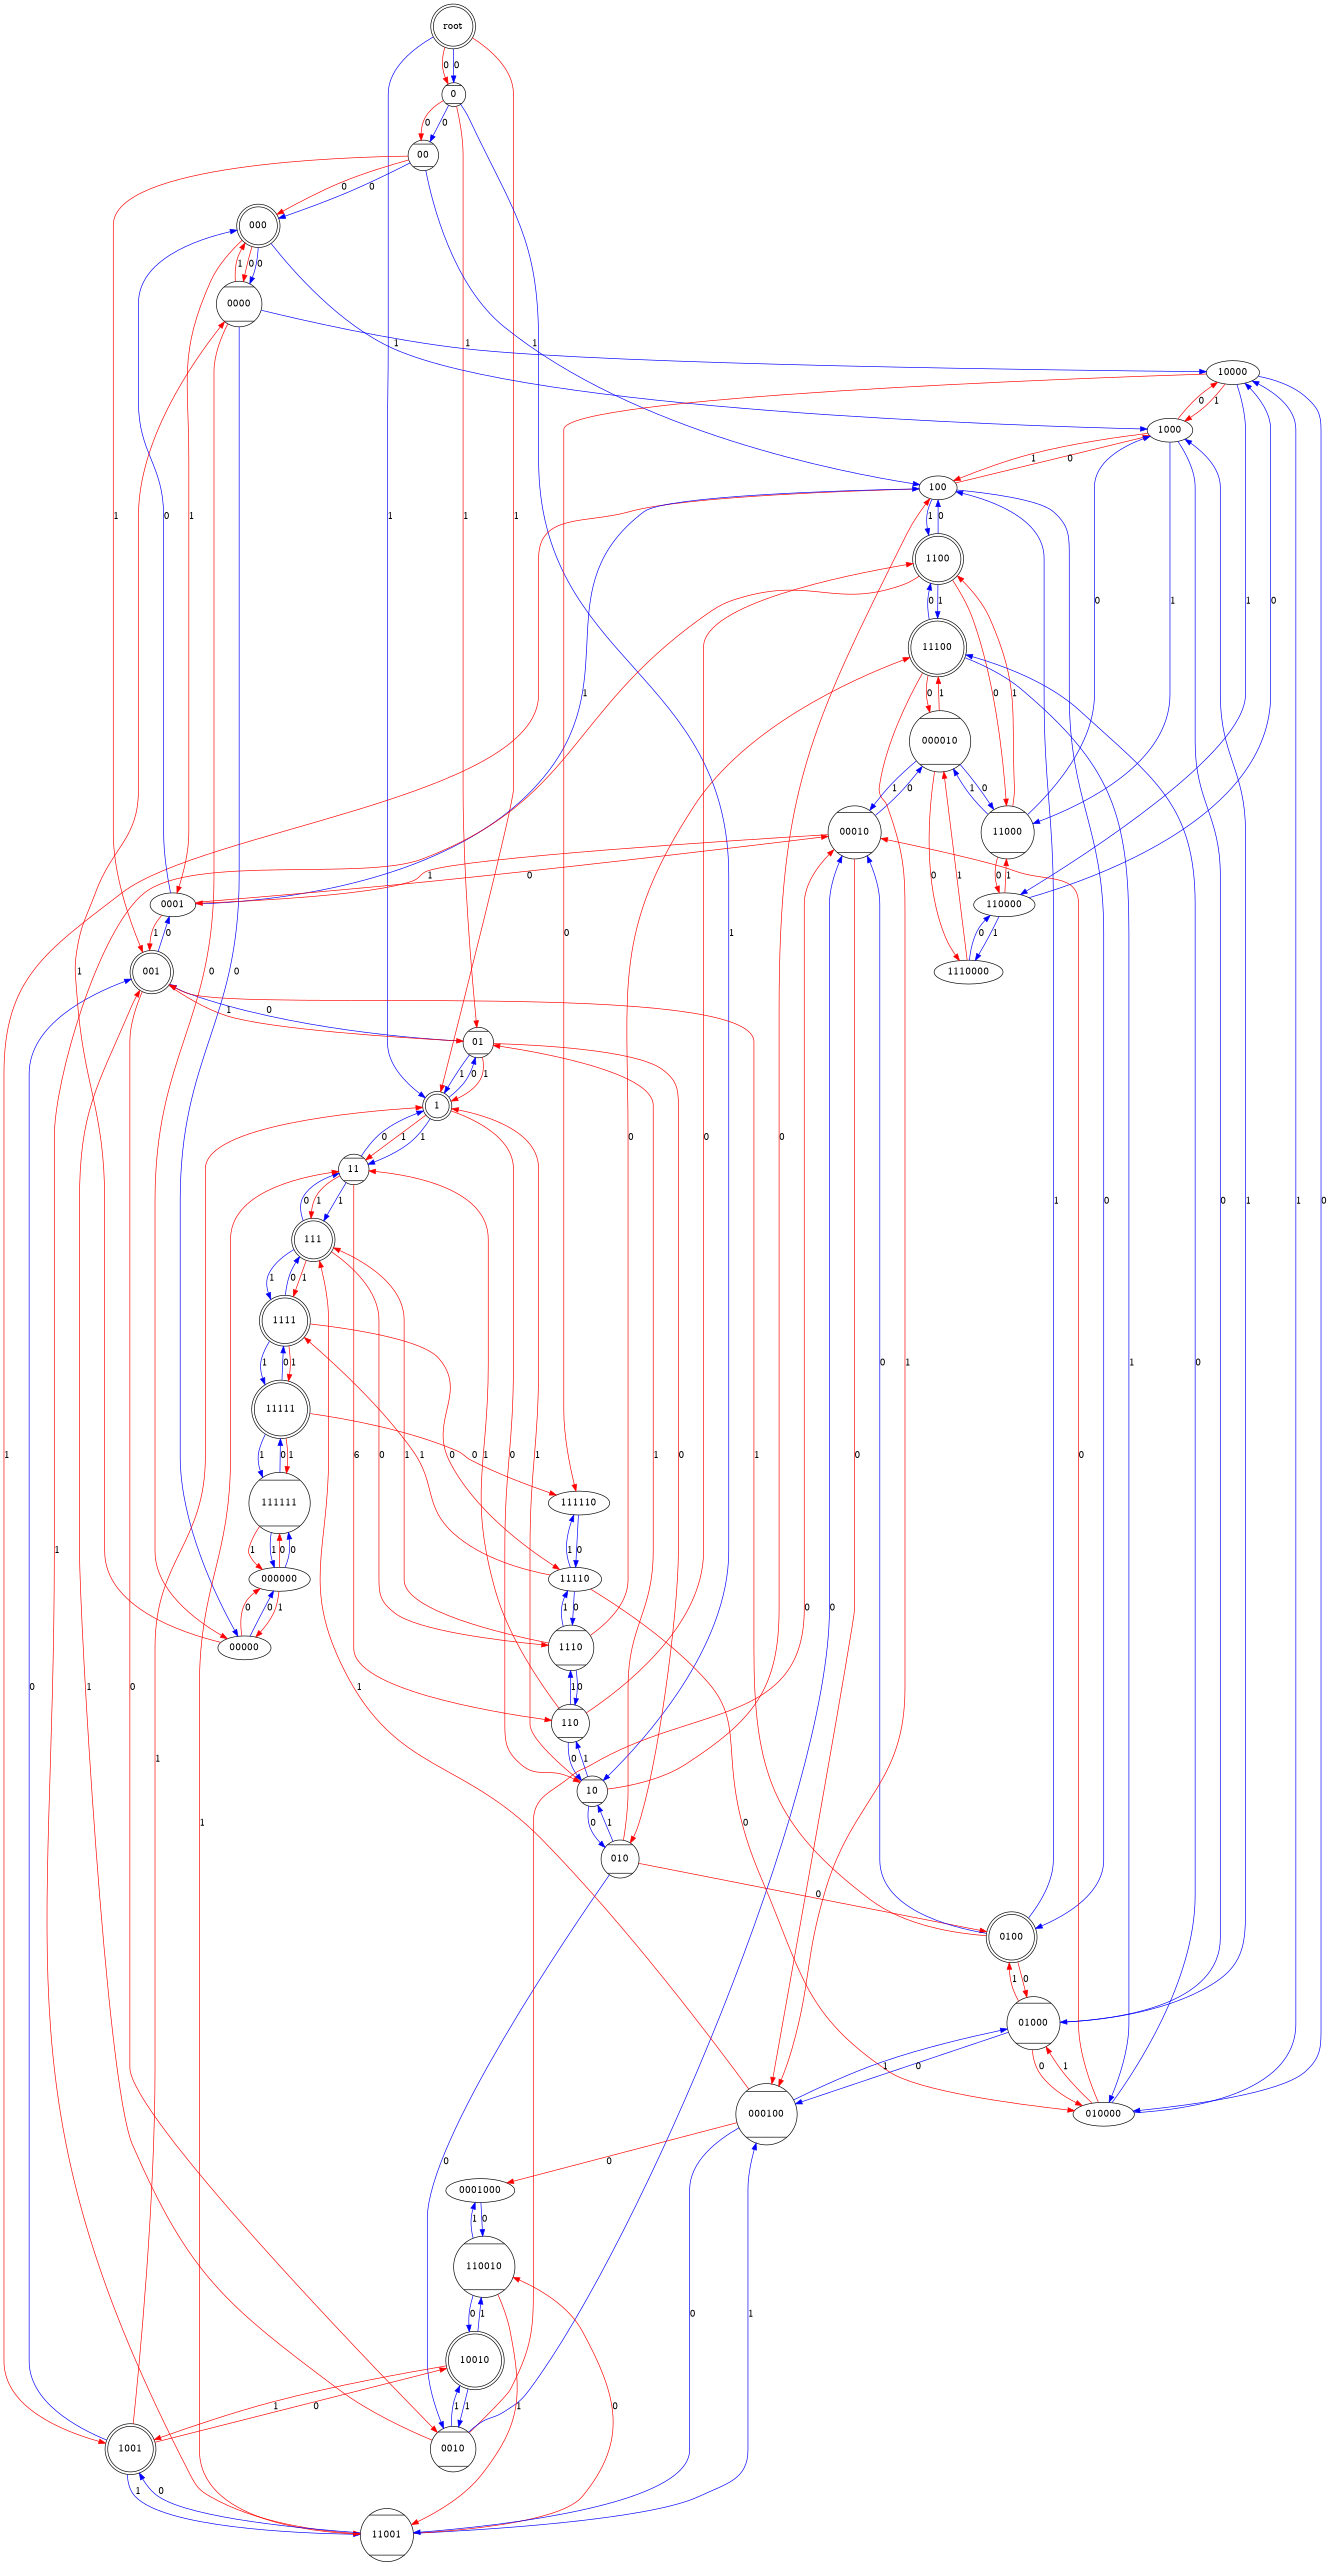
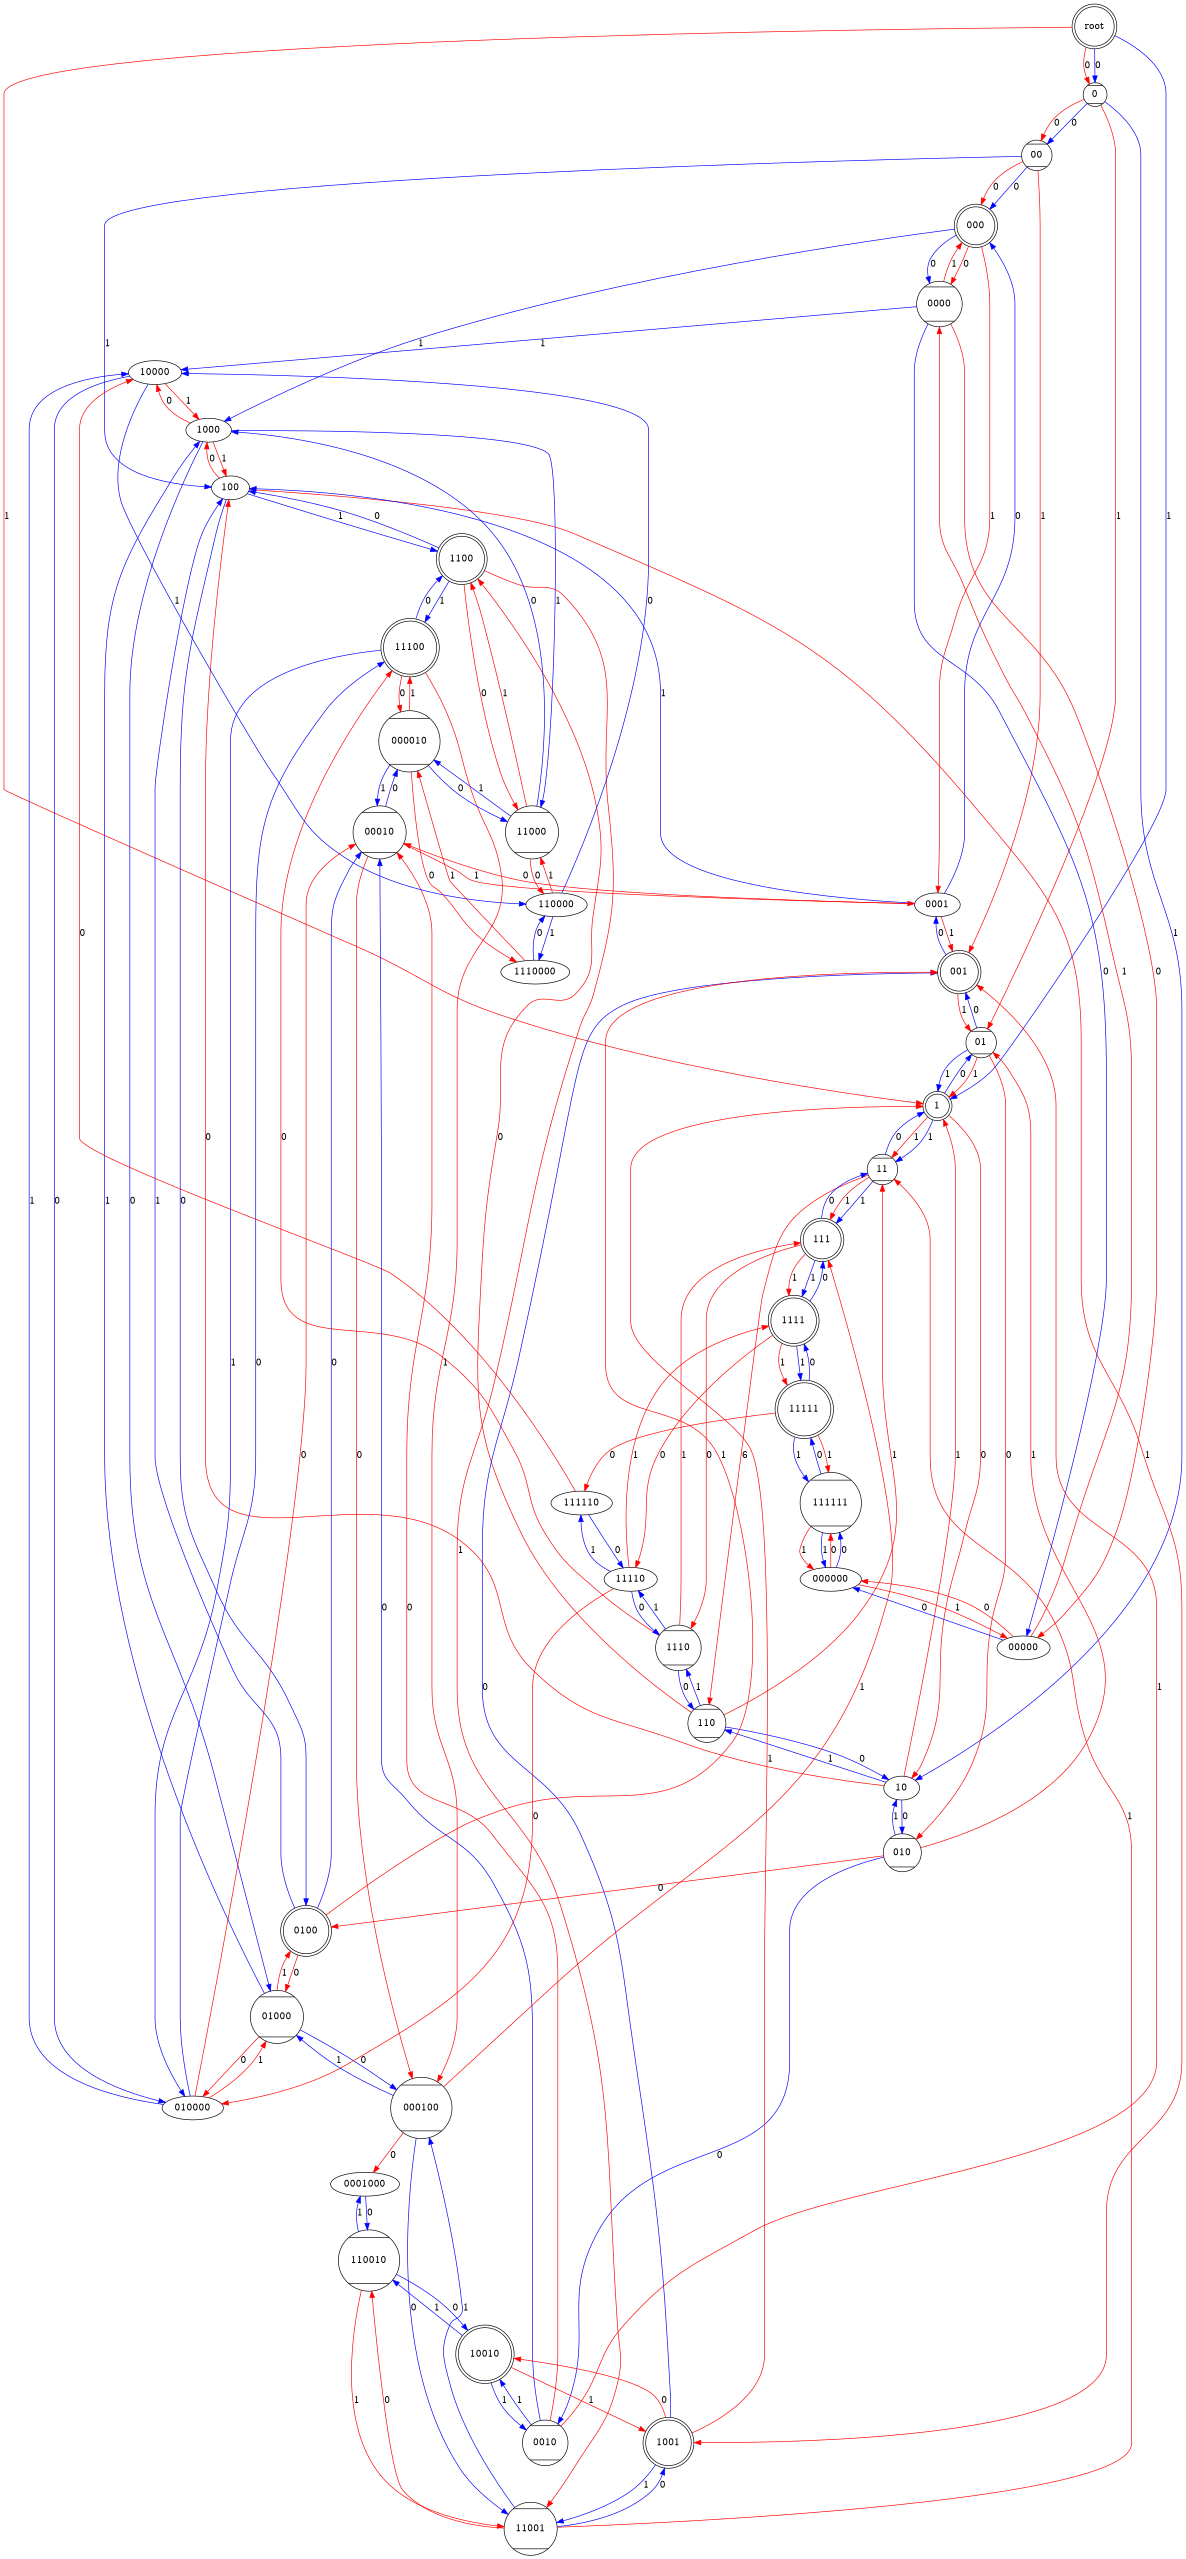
(564, 634) -> (80, 1062)
(130, 1765) -> none
(592, 1791) -> (902, 1788)
